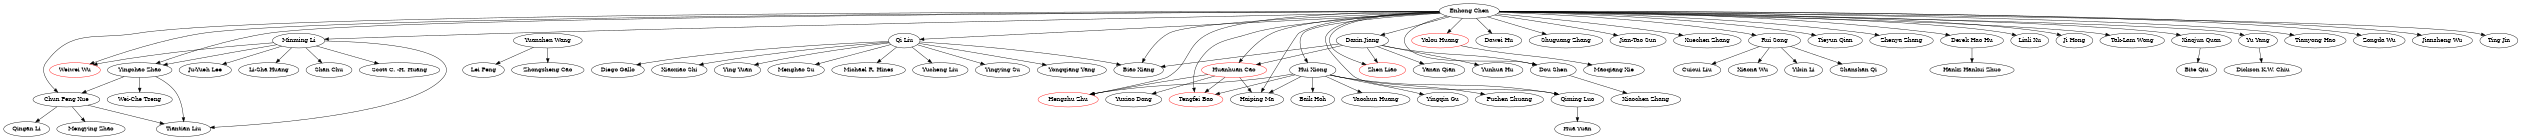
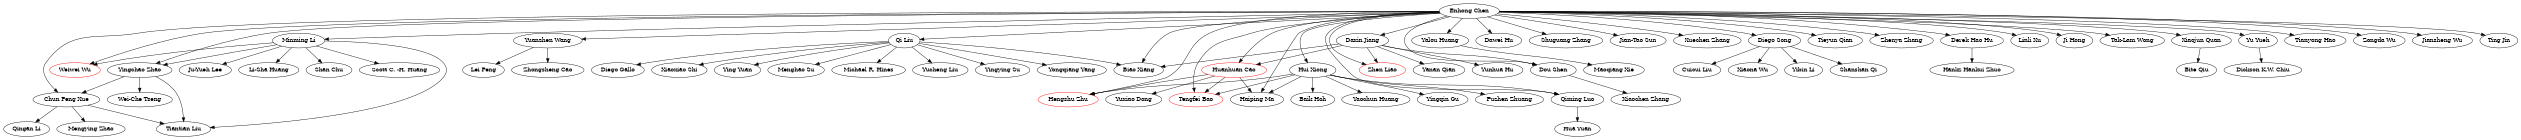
none -> (1013, 26)
(1440, 41) -> (1440, 41)
(1775, 41) -> (1775, 41)
(2258, 41) -> (2258, 41)
